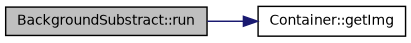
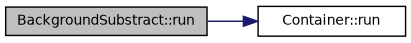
(332, 21) -> (332, 21)
